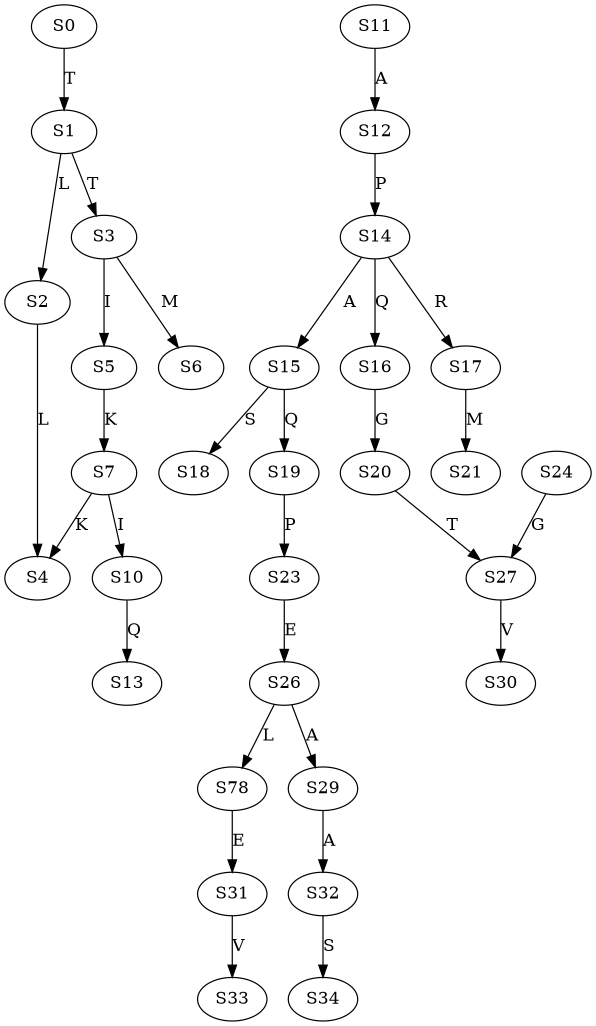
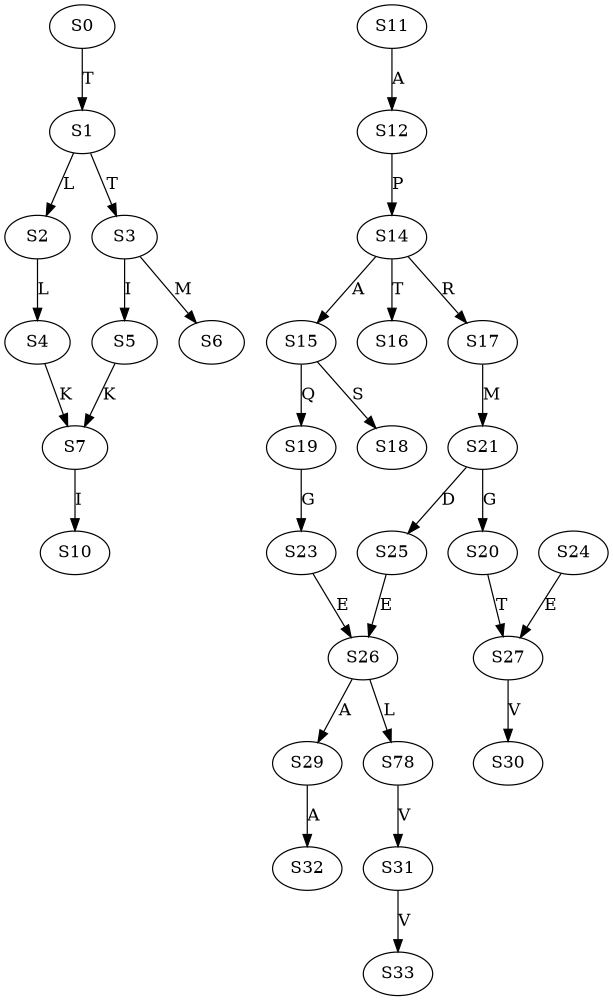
(382, 302) -> (398, 290)
(375, 414) -> (483, 494)
(74, 521) -> (54, 389)
(290, 526) -> (308, 500)
(538, 526) -> (551, 605)
none -> (392, 553)
(127, 683) -> none
(239, 841) -> (404, 816)
(323, 999) -> none
